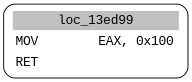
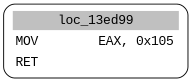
(95, 41) -> (95, 41)
